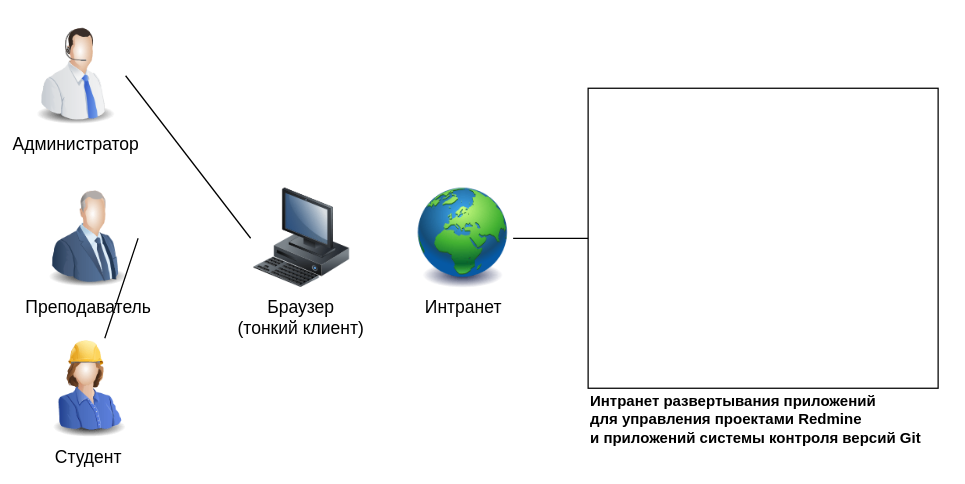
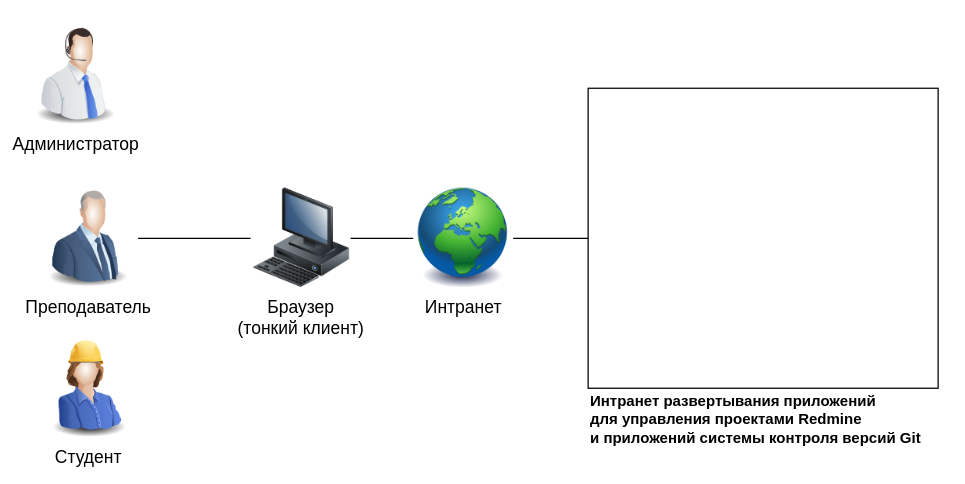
(188, 156) -> none
none -> (382, 238)
(122, 288) -> (194, 238)
